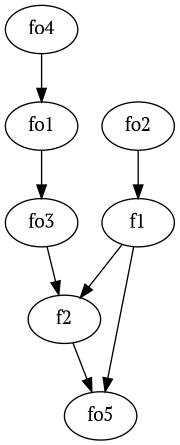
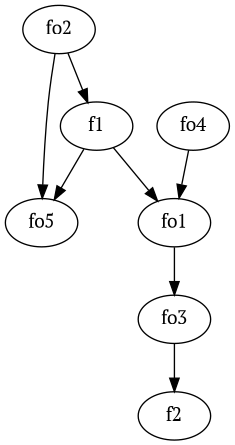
(105, 266) -> (131, 169)
(80, 361) -> (47, 119)
